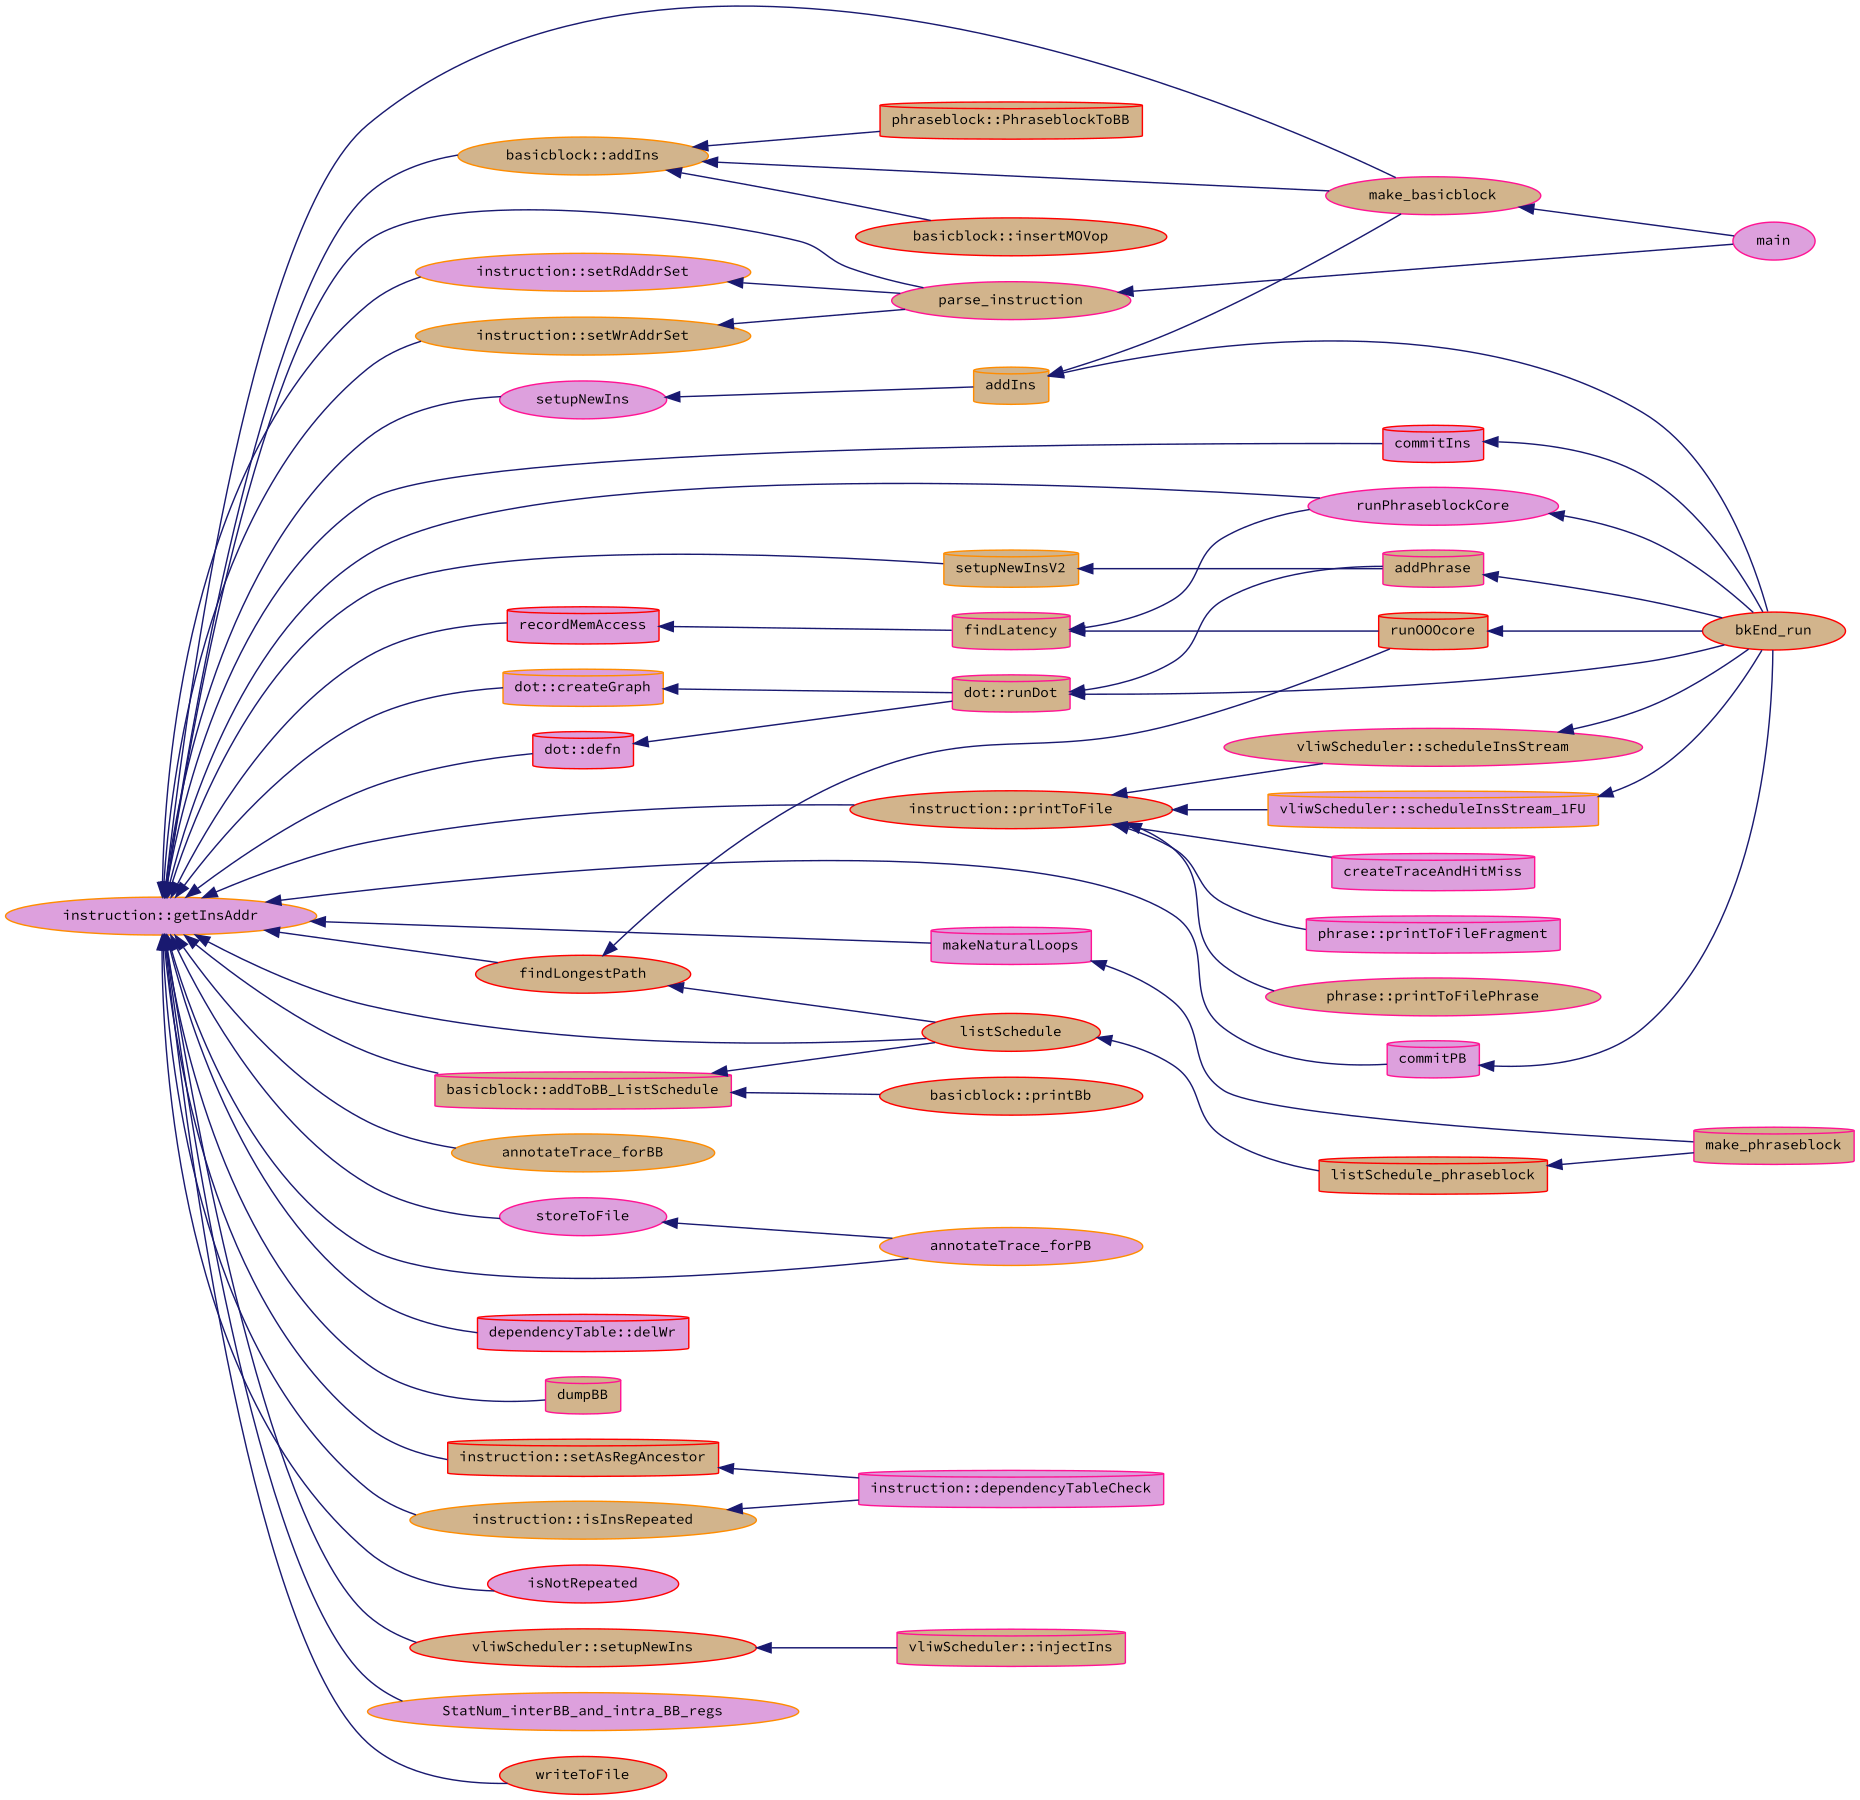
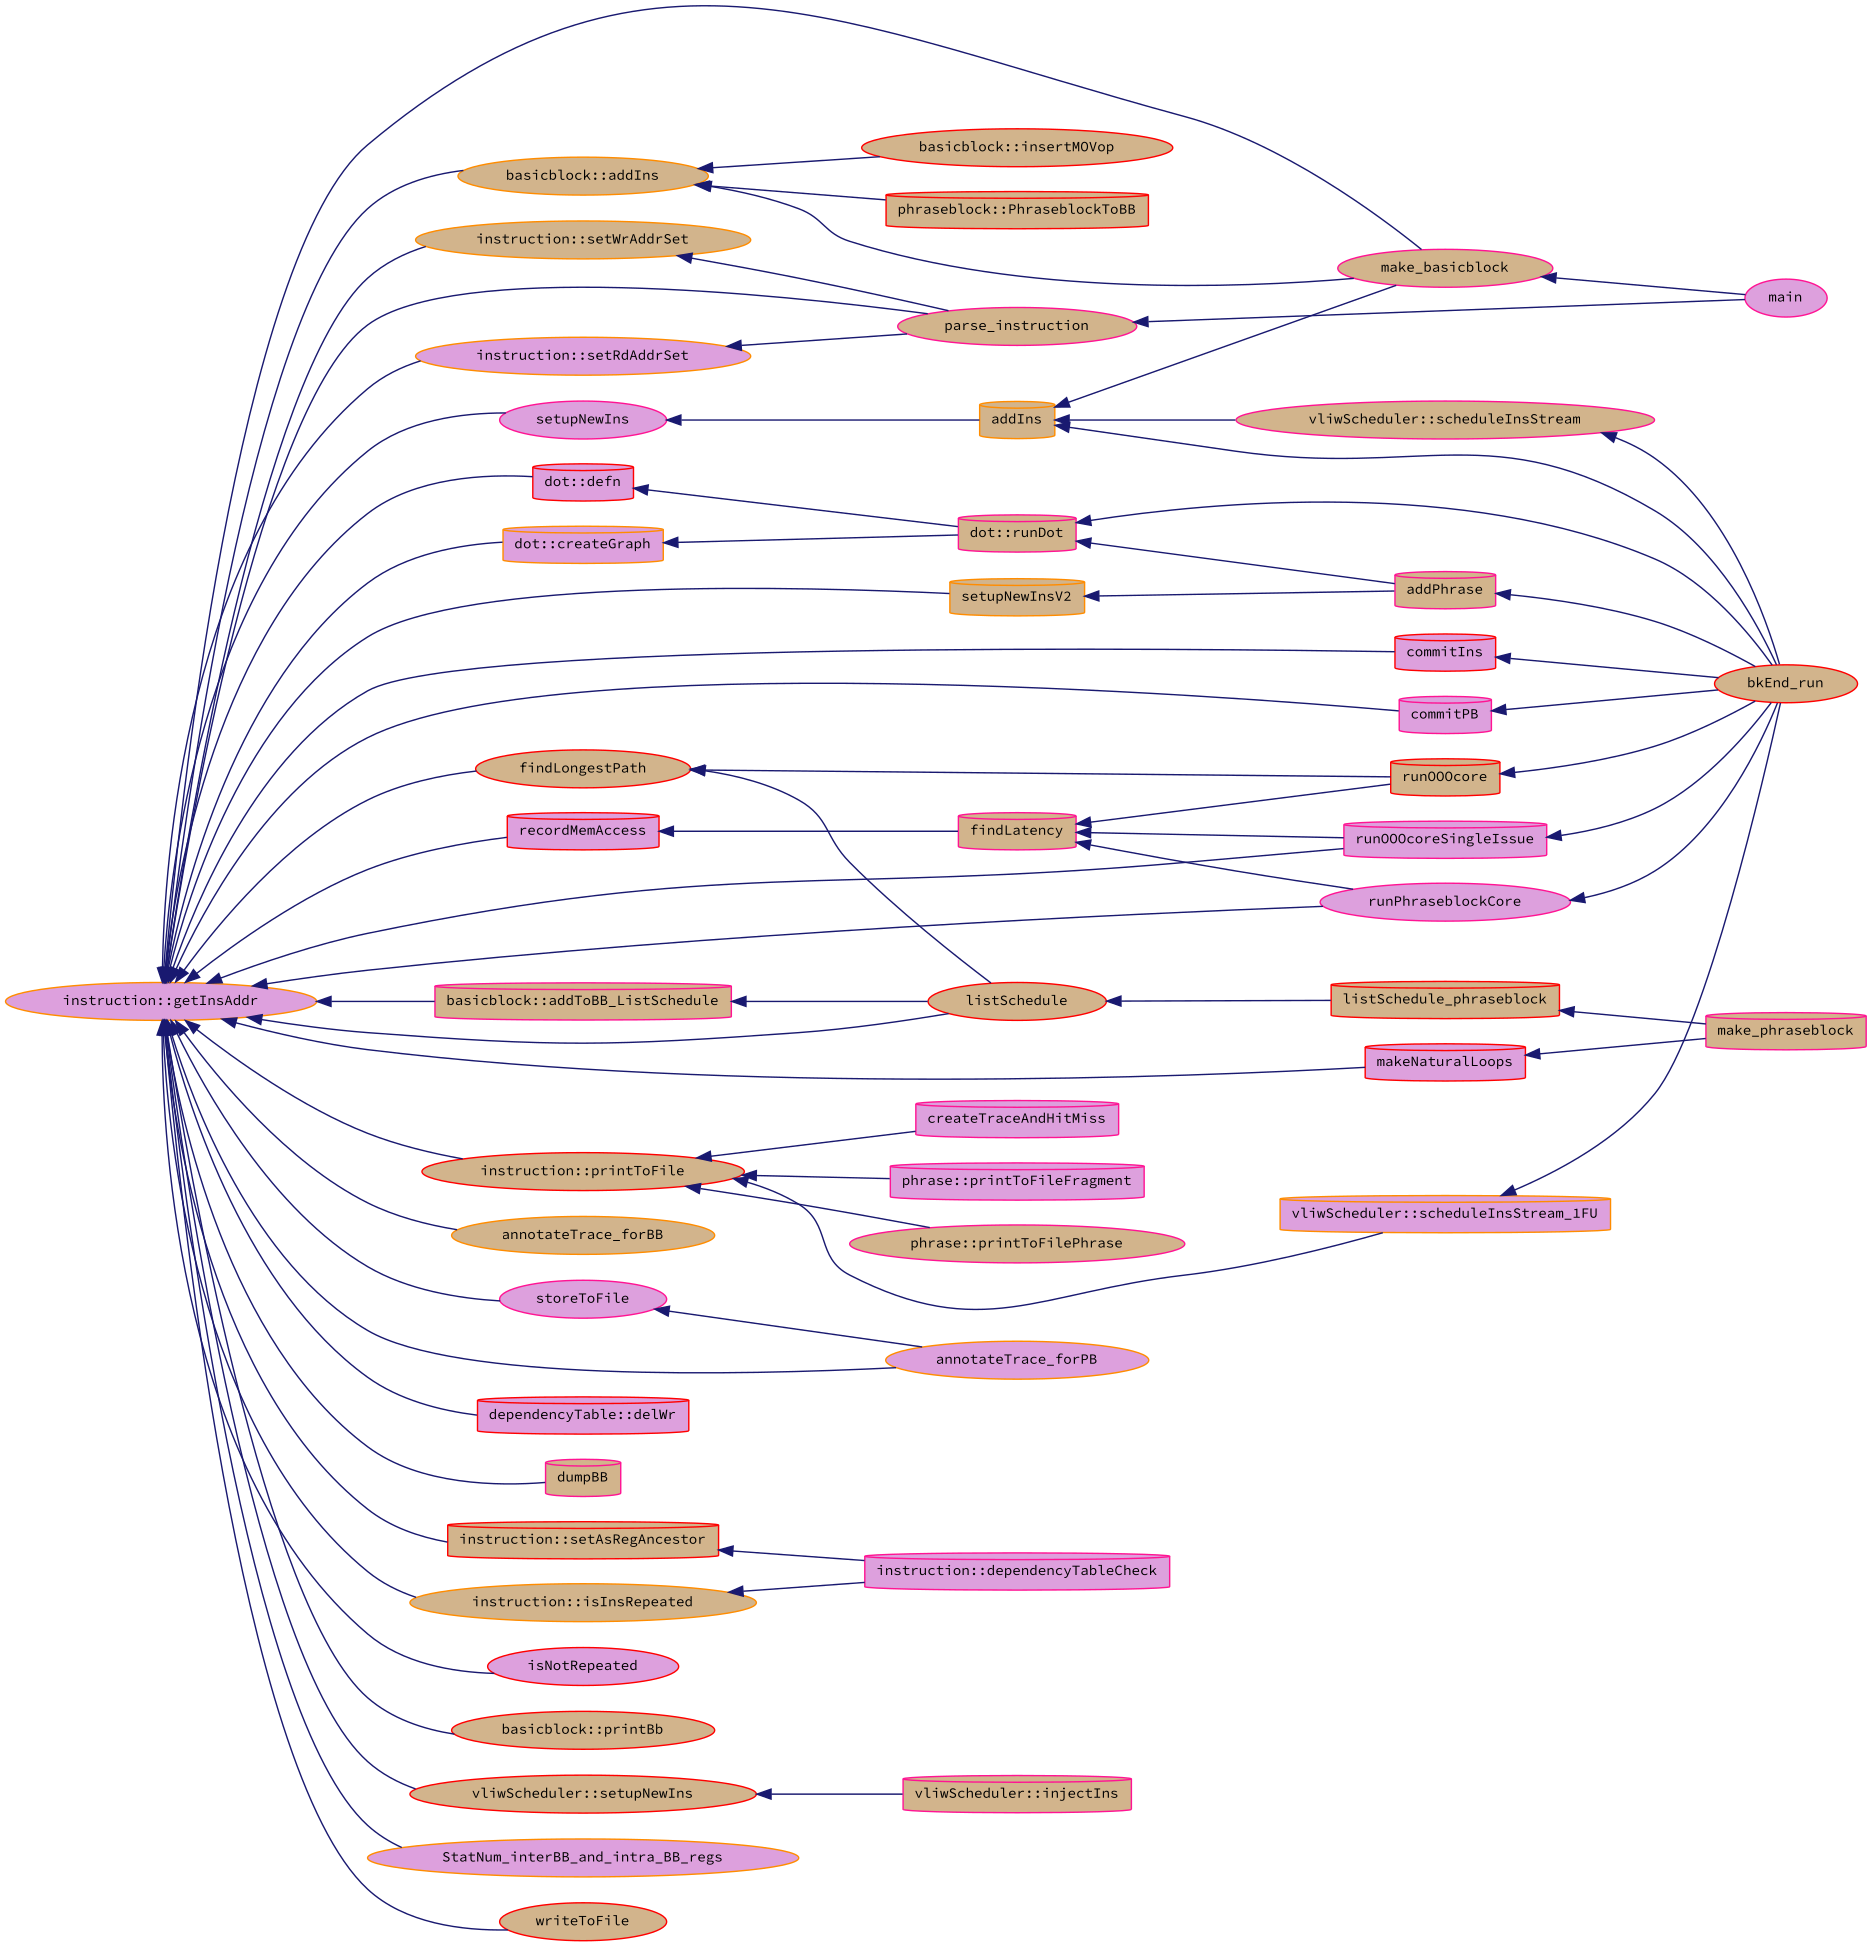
(1225, 778) -> (1152, 420)
none -> (1445, 840)
(1011, 946) -> (1445, 1062)
(813, 1094) -> (253, 1443)
